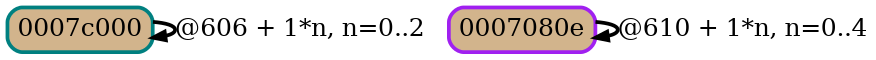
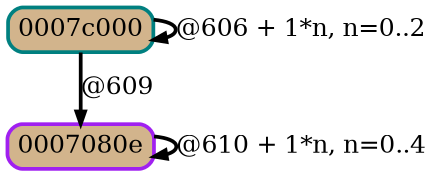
none -> (81, 82)
